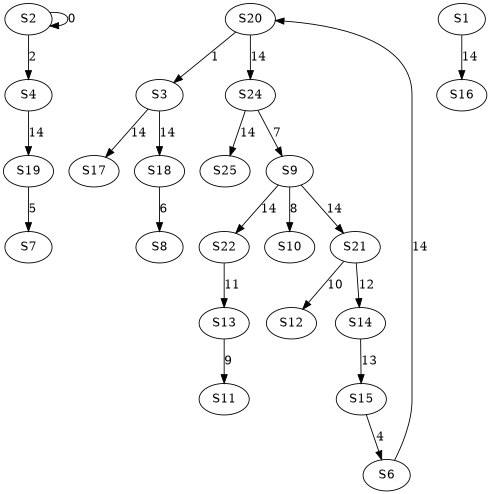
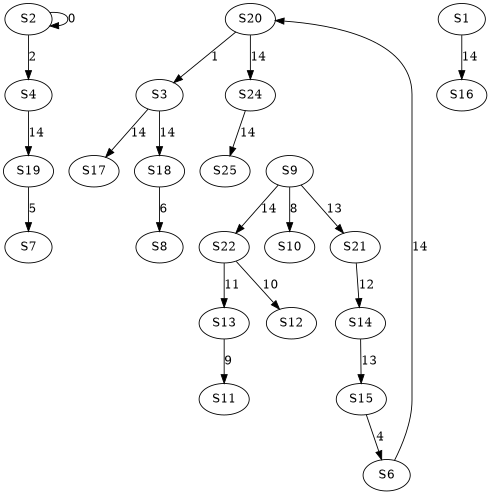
(268, 129) -> none
(335, 209) -> (335, 209)
(326, 282) -> (255, 282)
